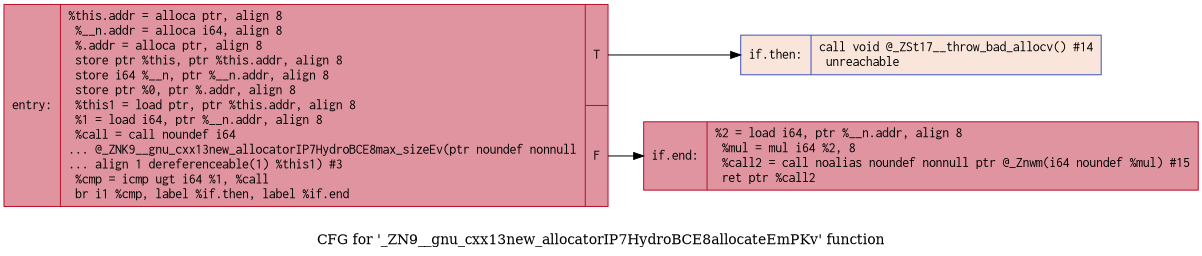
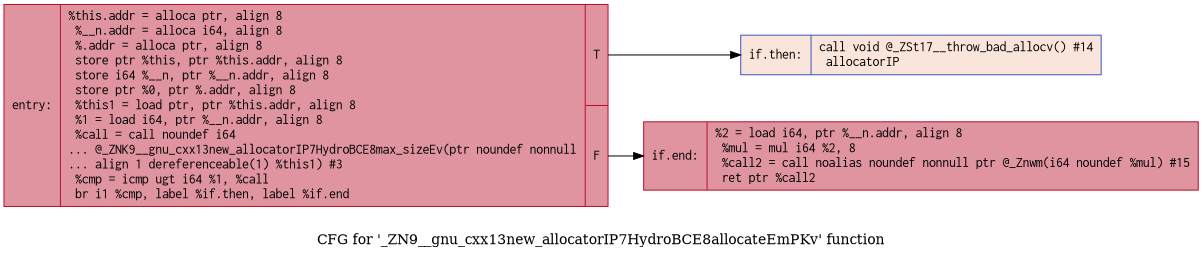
(860, 62) -> (860, 62)
